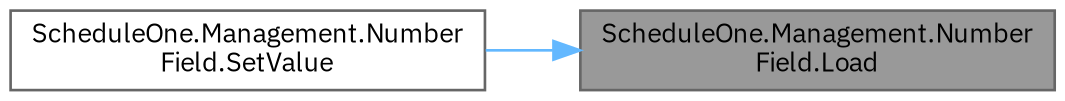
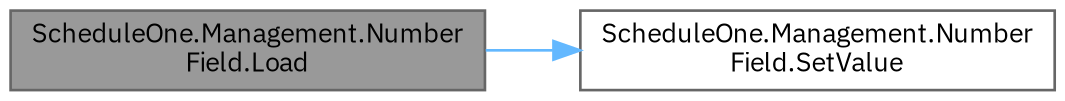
(519, 50) -> (519, 50)
